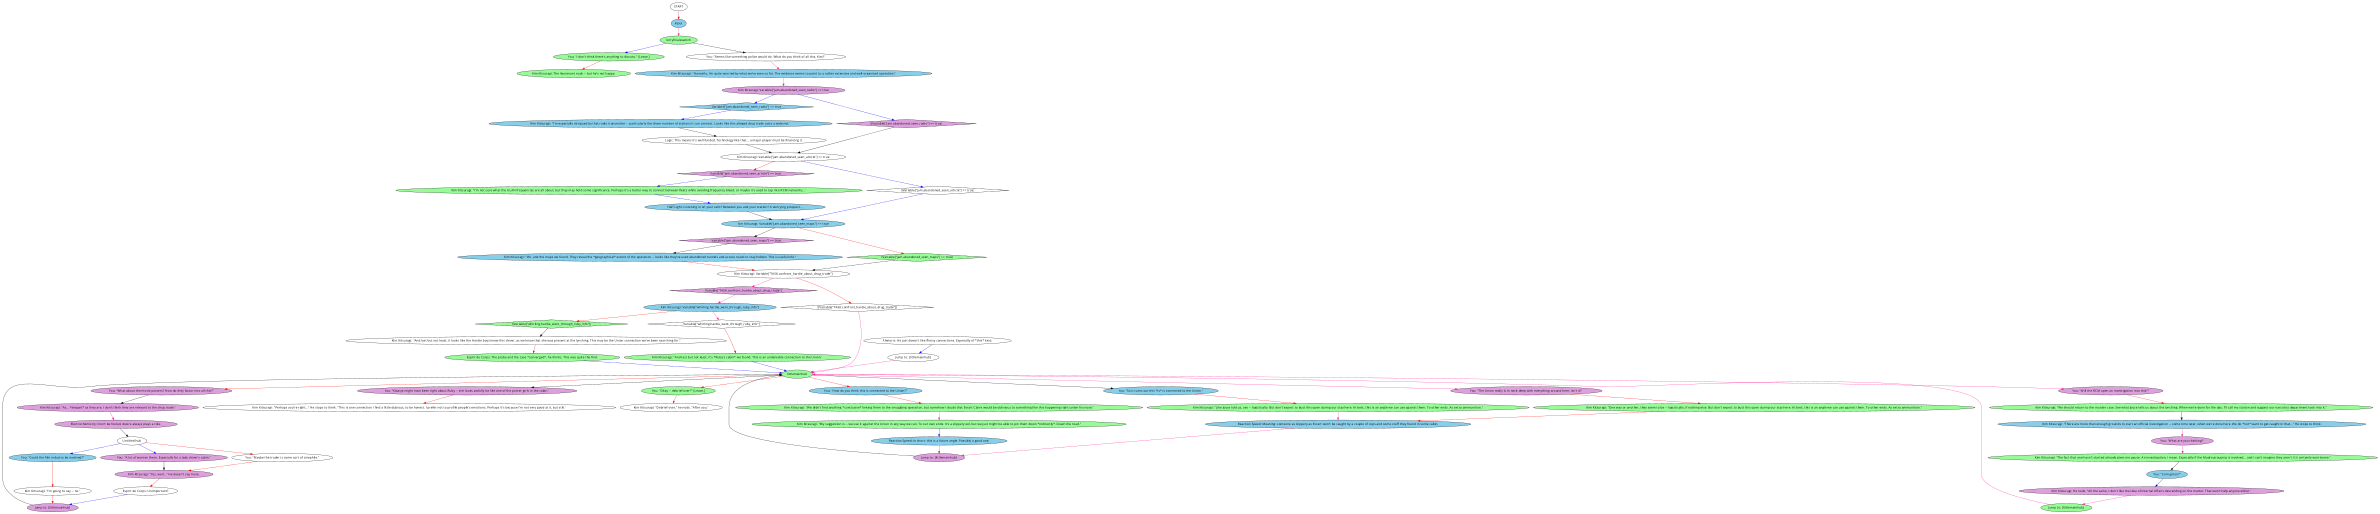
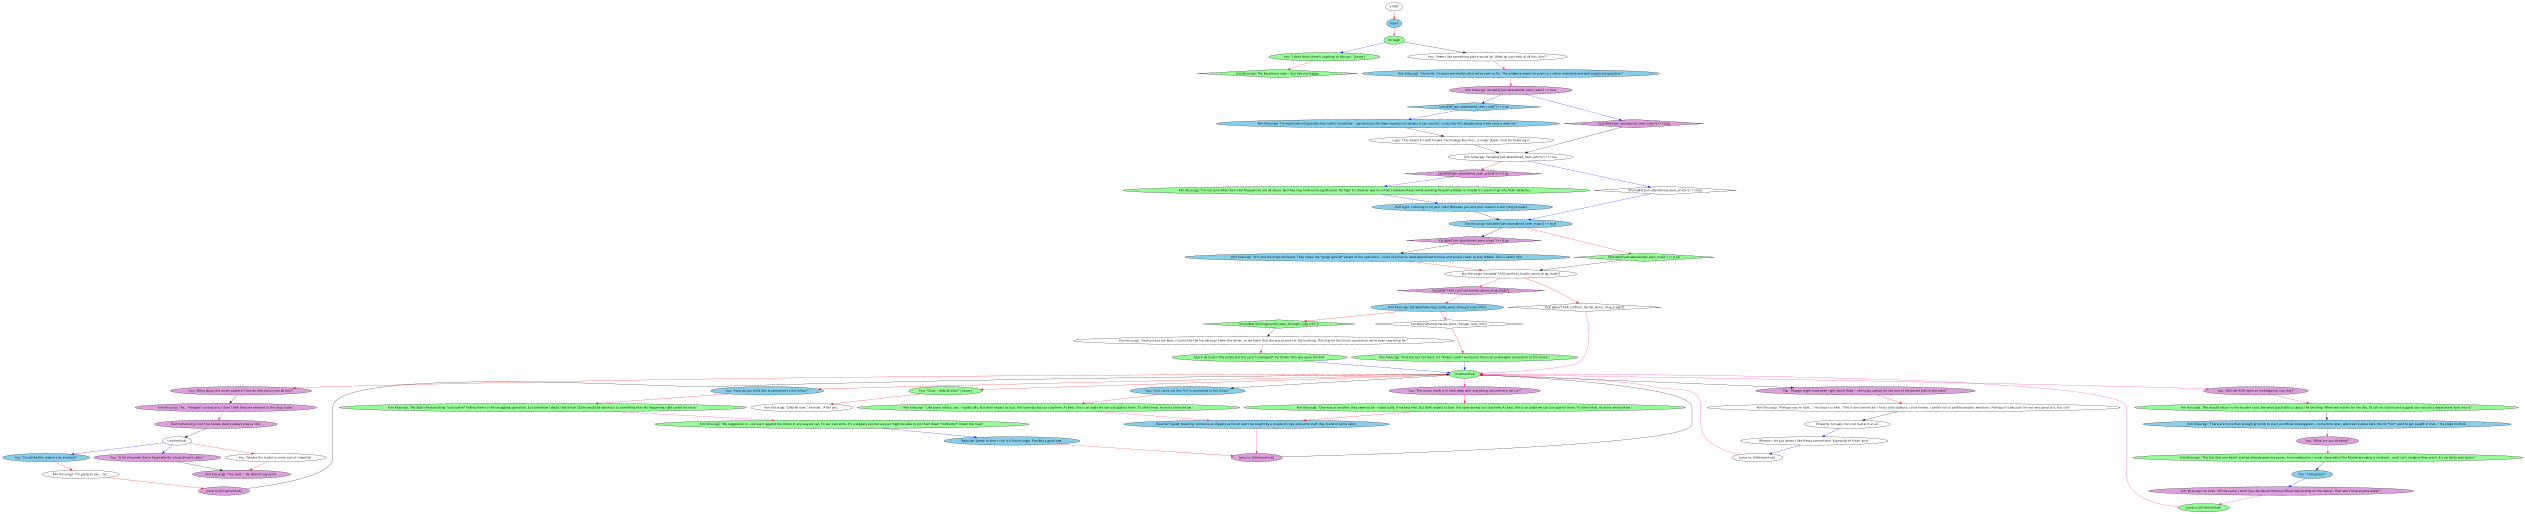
(679, 40) -> (1394, 40)
(574, 74) -> (1278, 74)
none -> (1847, 424)
(146, 491) -> none
